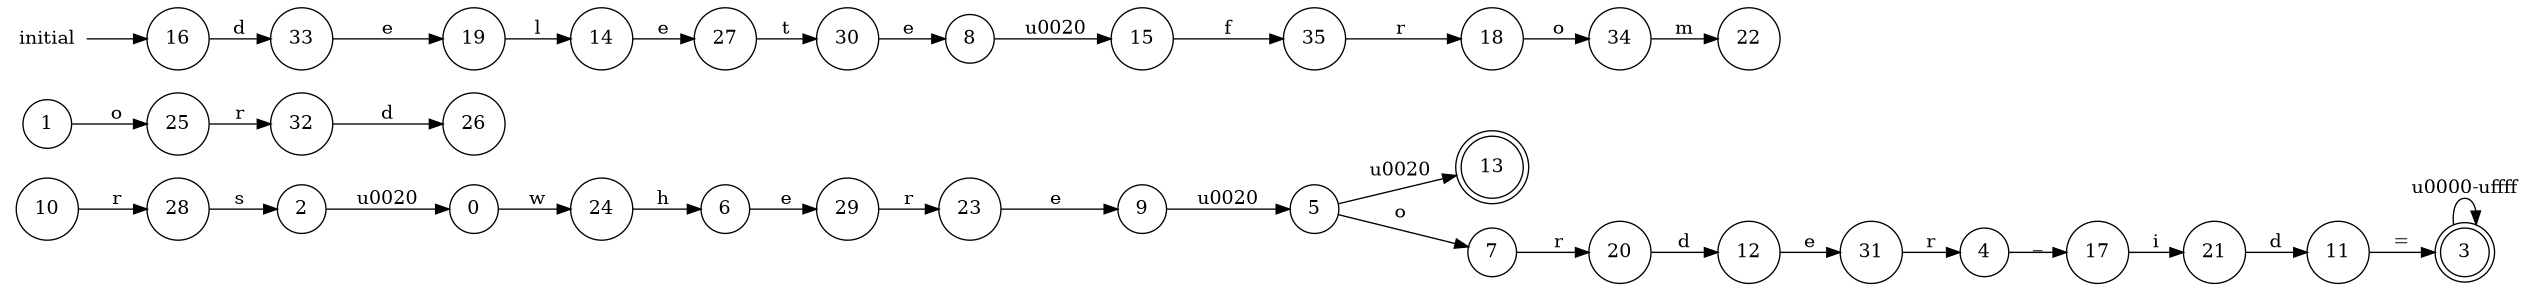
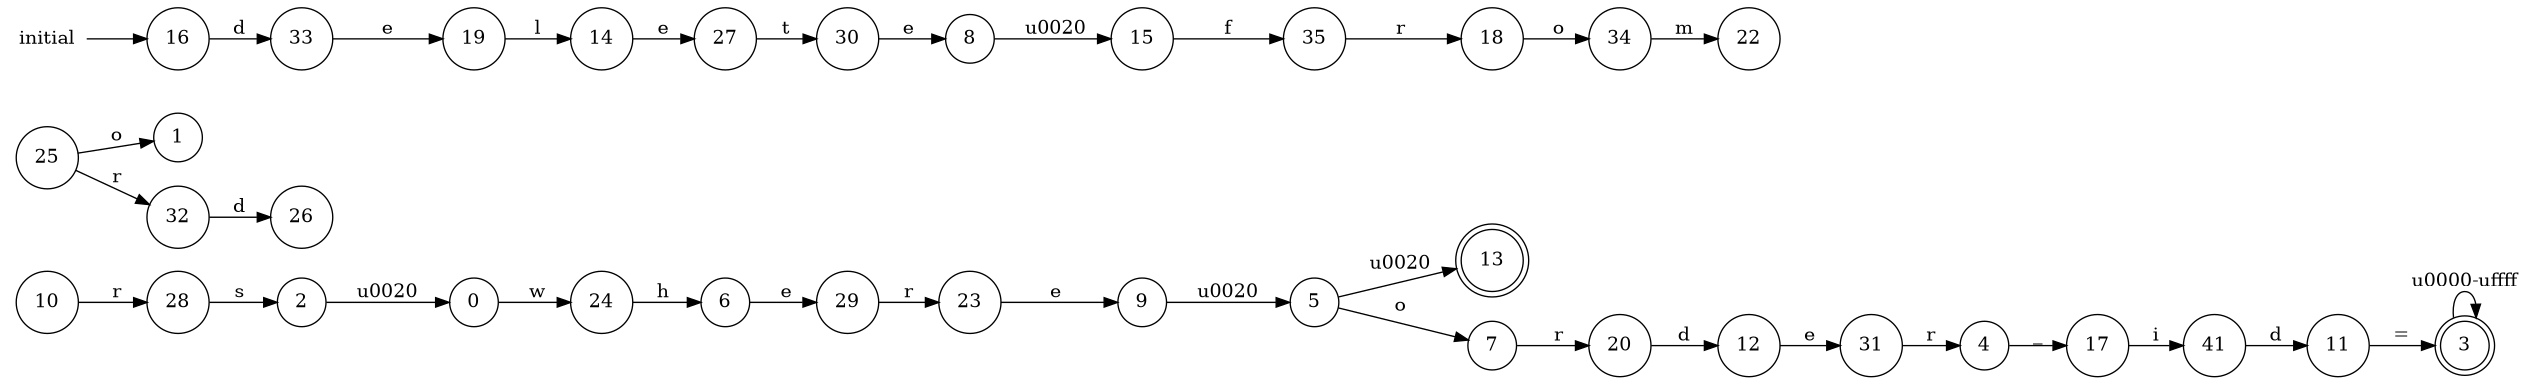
(103, 124) -> (109, 148)
(2215, 252) -> (2215, 346)
